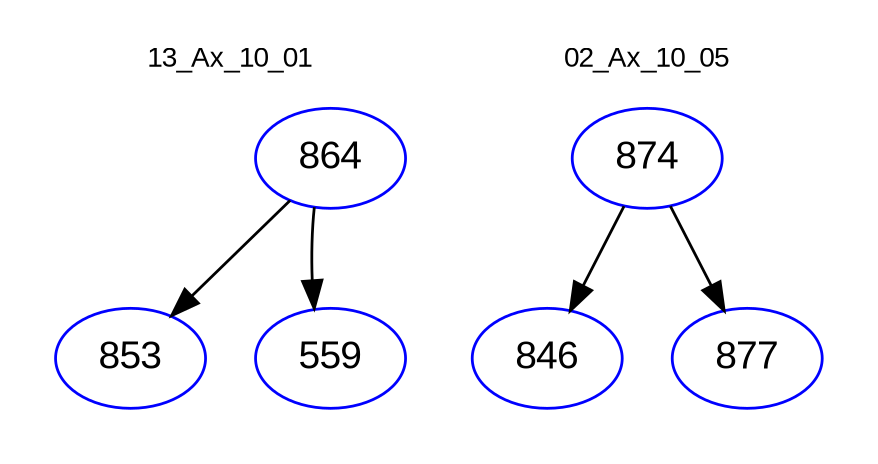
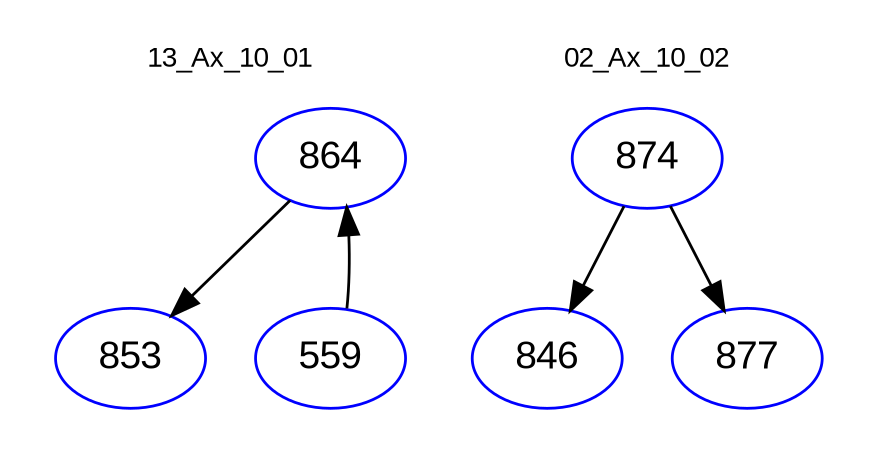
(647, 60) -> (647, 60)
(312, 244) -> (349, 272)
